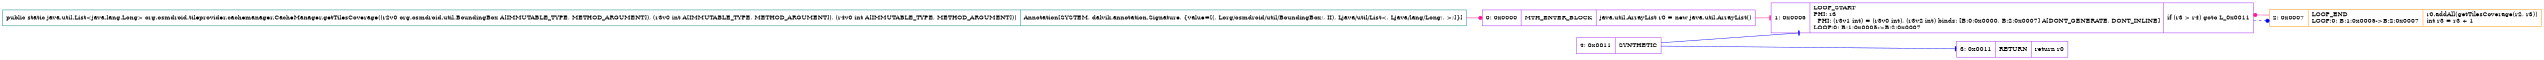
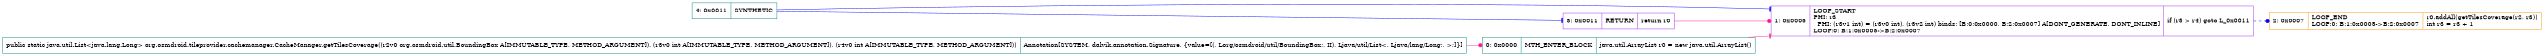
(2263, 15) -> (1721, 21)
(1619, 18) -> (1619, 45)
(1619, 46) -> (734, 11)
